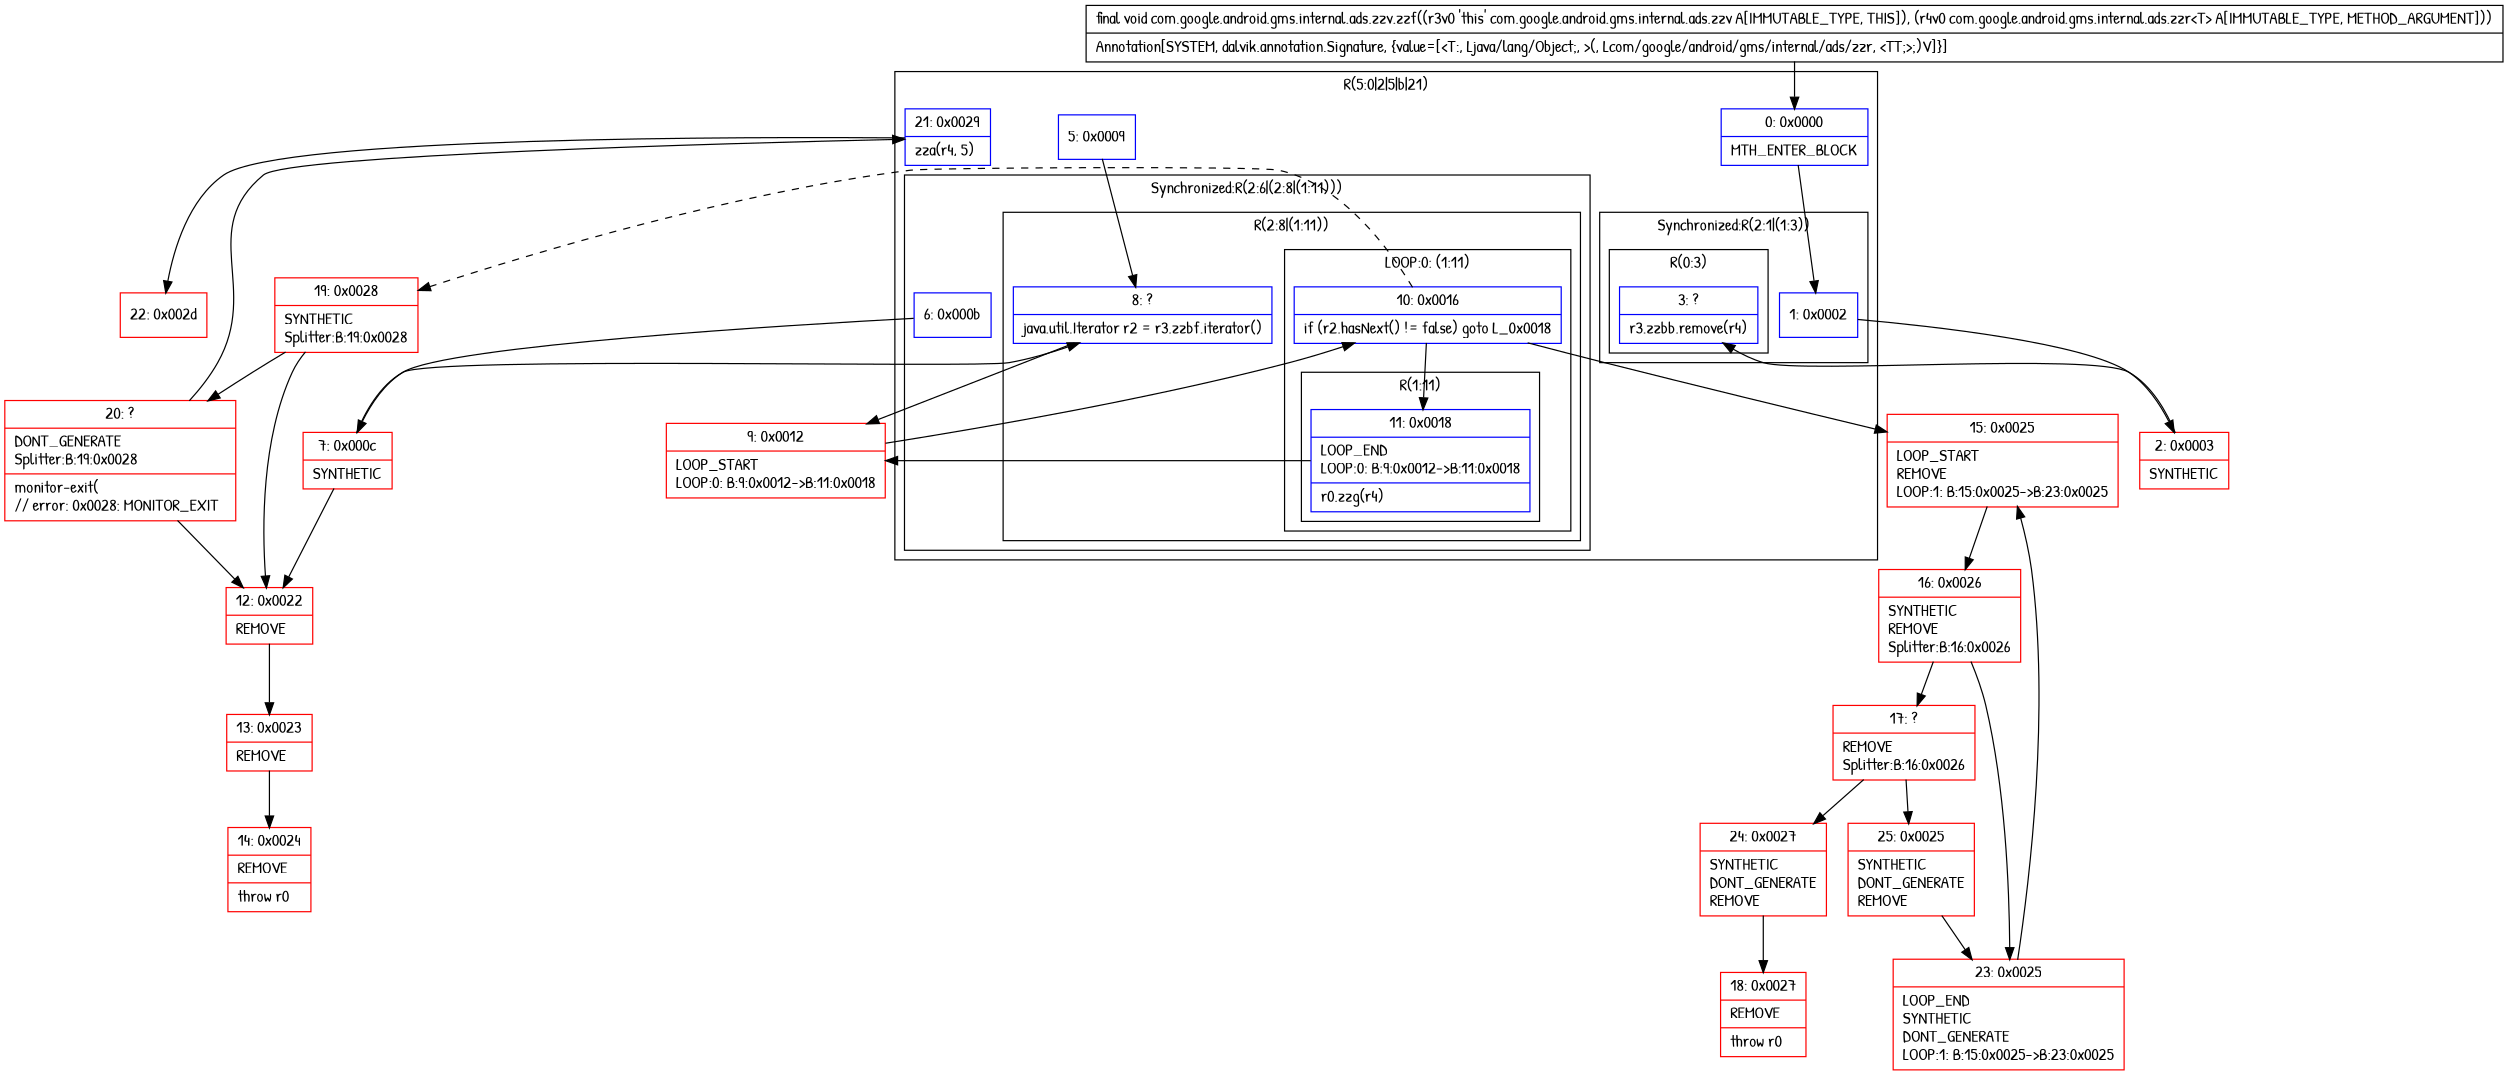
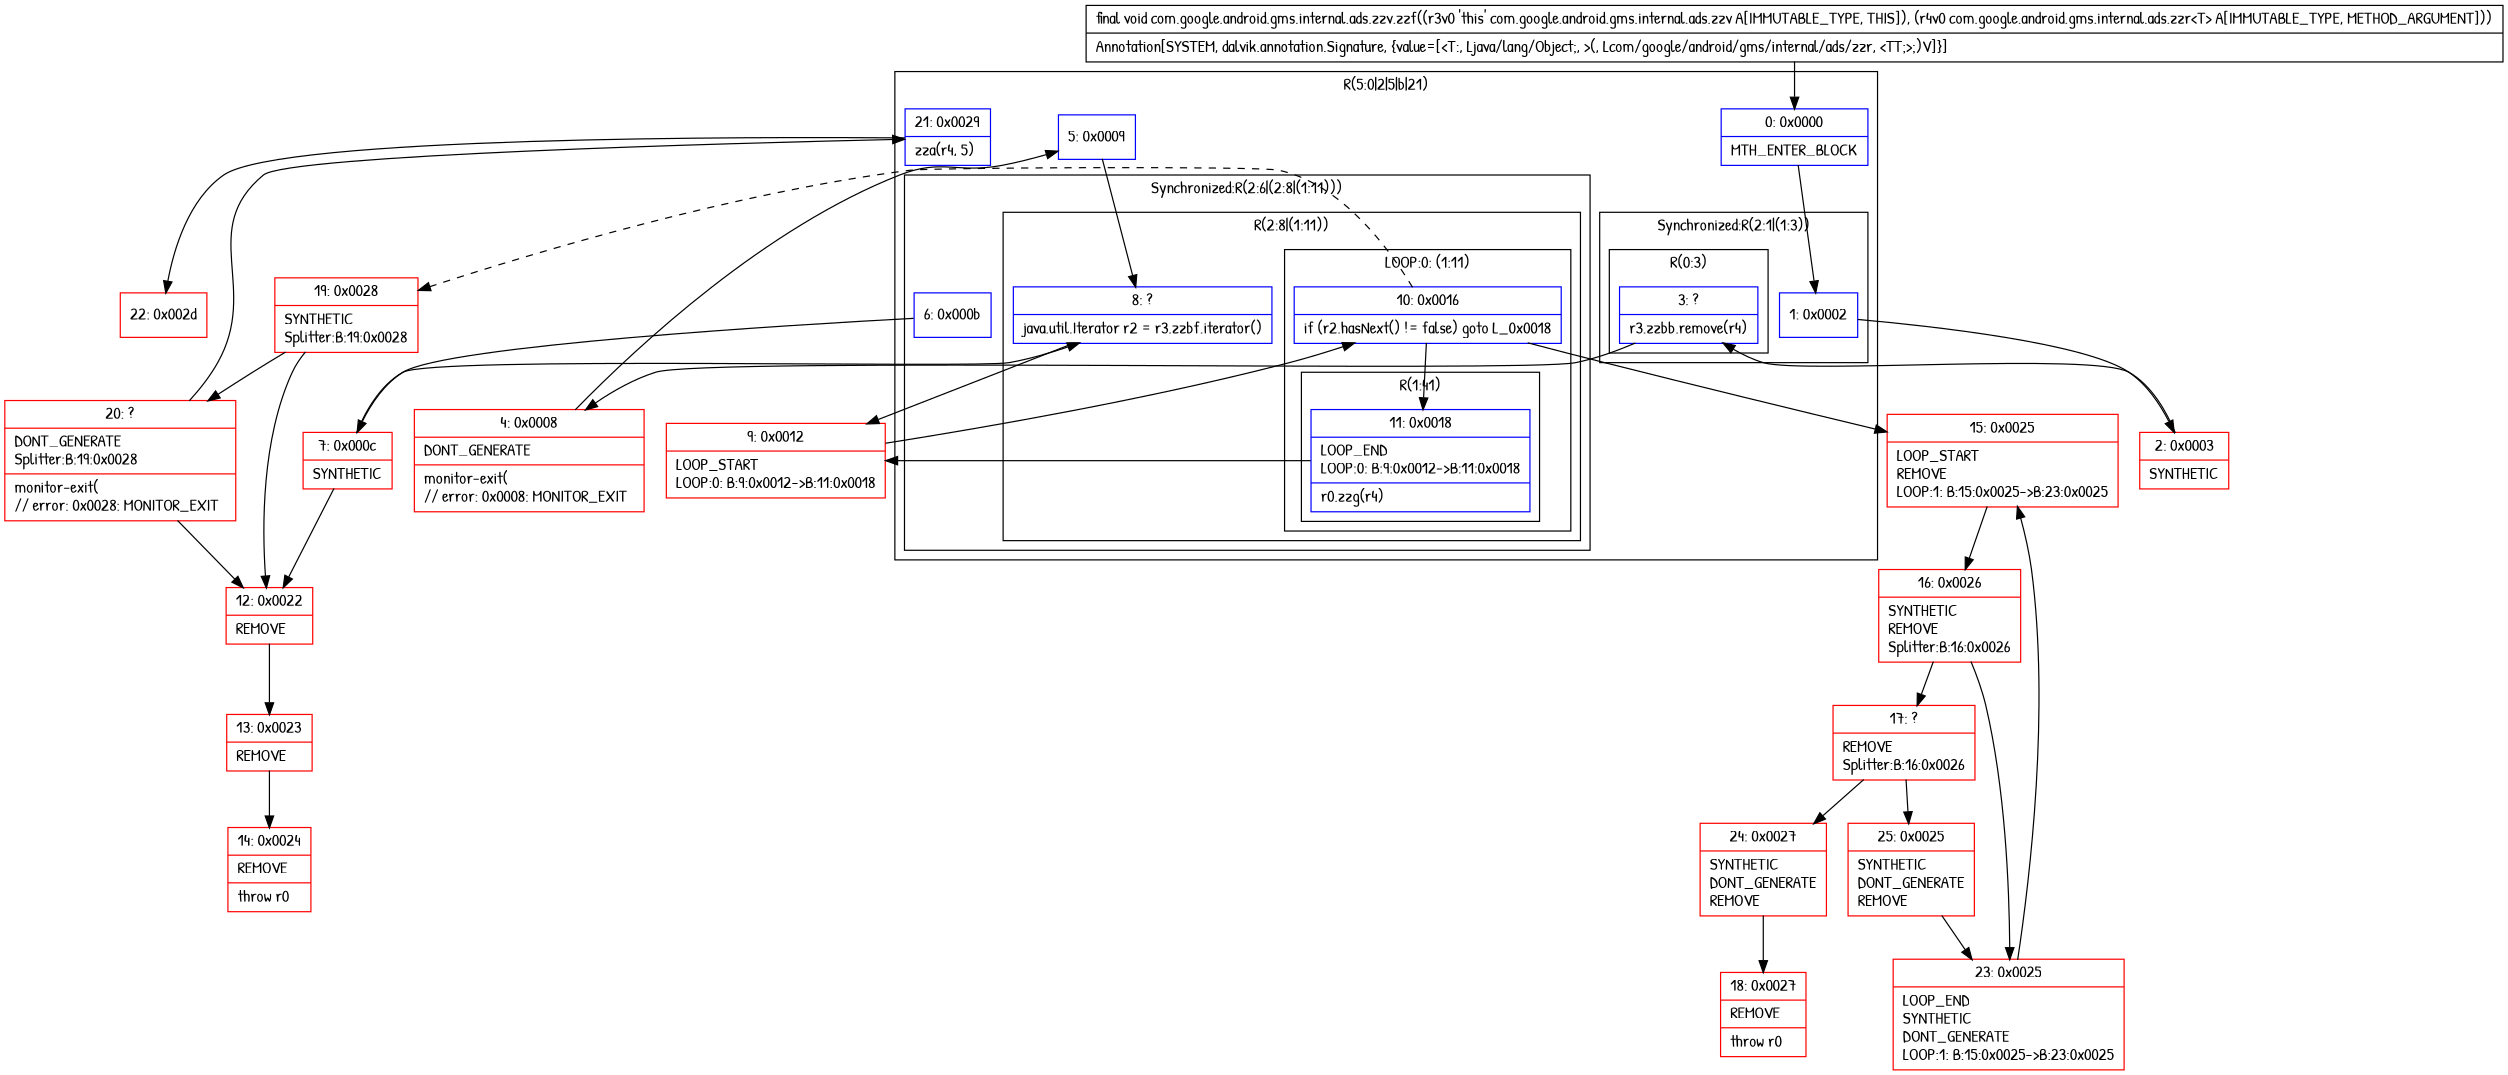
(1420, 386) -> (1420, 386)
none -> (529, 461)
